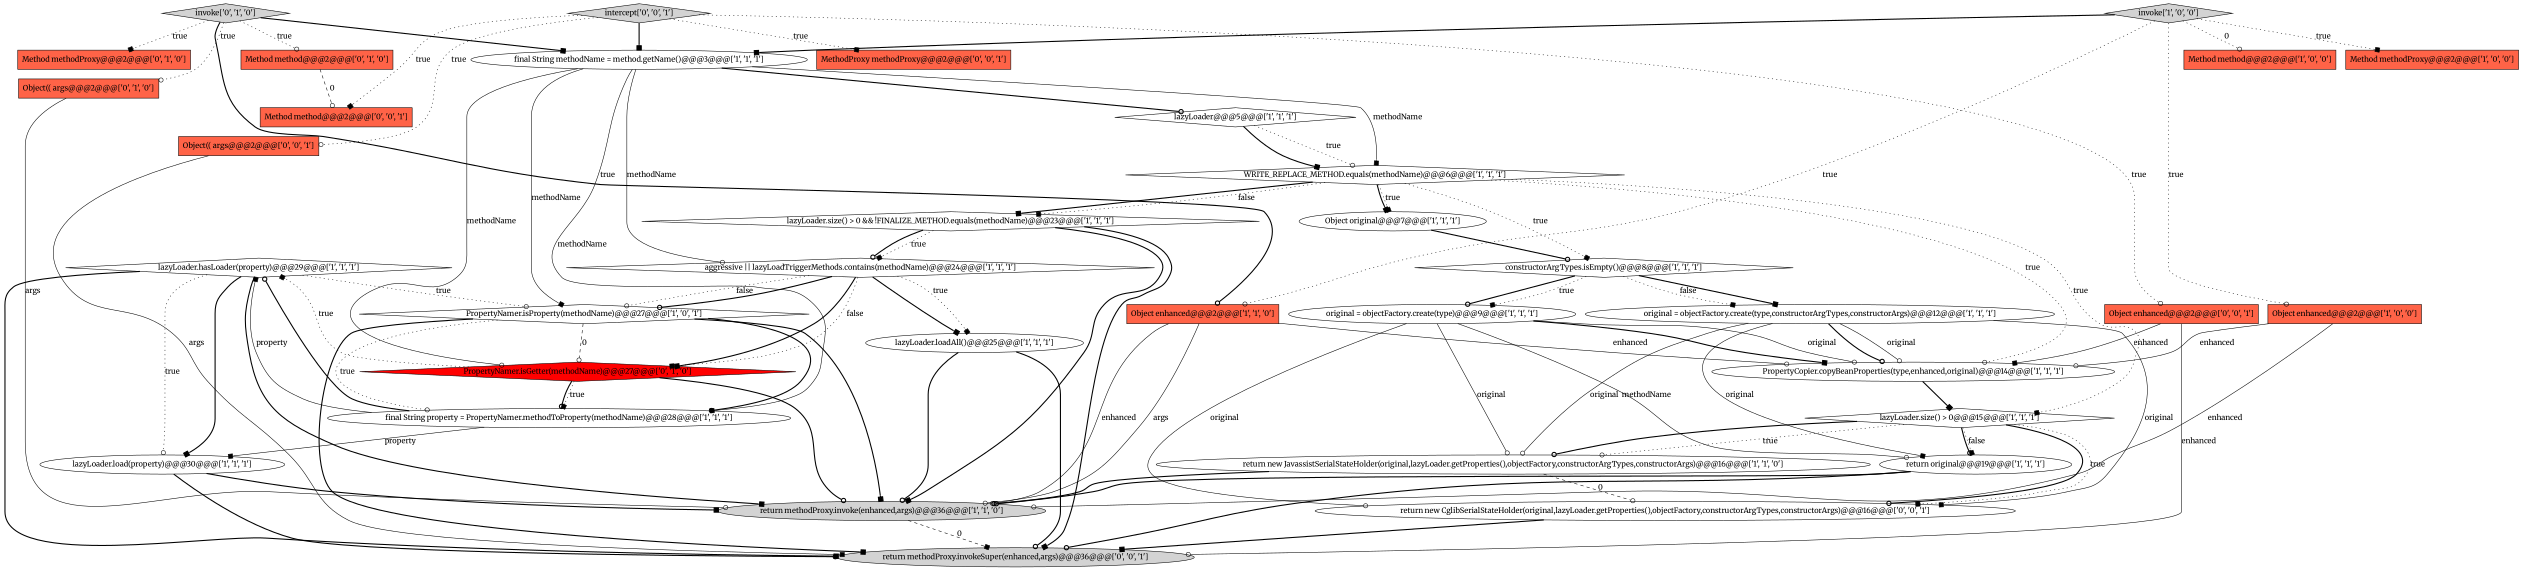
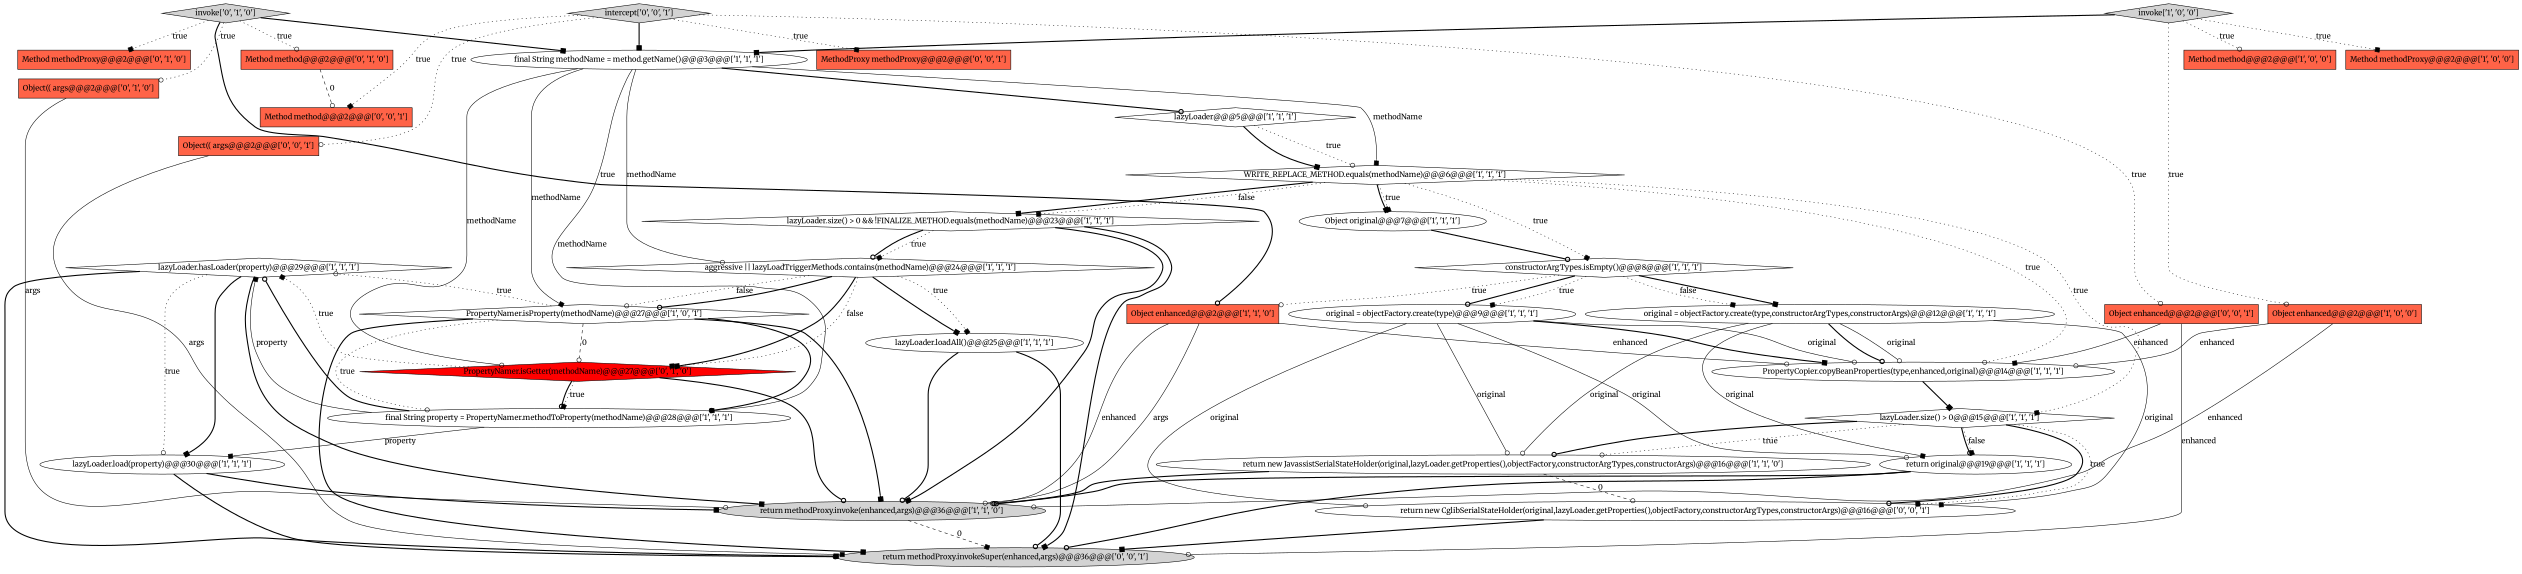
(2227, 37) -> (2227, 37)
(1690, 208) -> (1422, 293)
(413, 292) -> (451, 287)
(1647, 395) -> (1647, 395)
